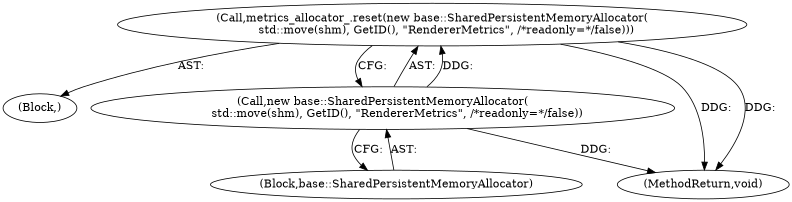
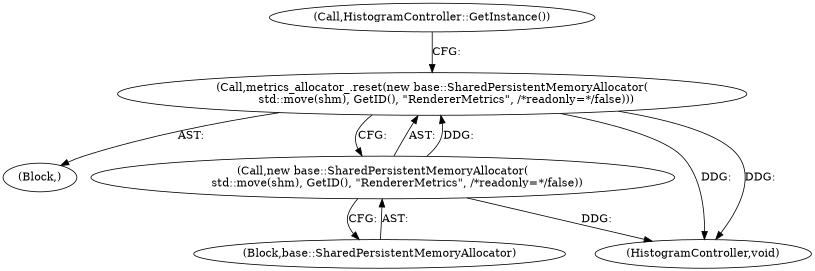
none -> (432, 18)
(703, 185) -> (703, 254)
